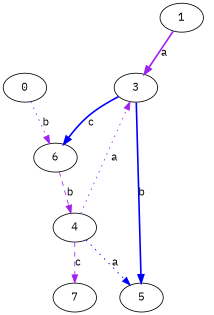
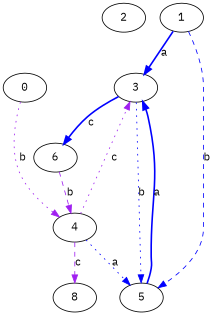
none -> (124, 18)
(161, 49) -> (161, 49)
(39, 119) -> (16, 163)
(115, 158) -> (115, 158)
none -> (203, 164)
(139, 189) -> (139, 189)
none -> (154, 196)
(75, 298) -> (75, 298)
